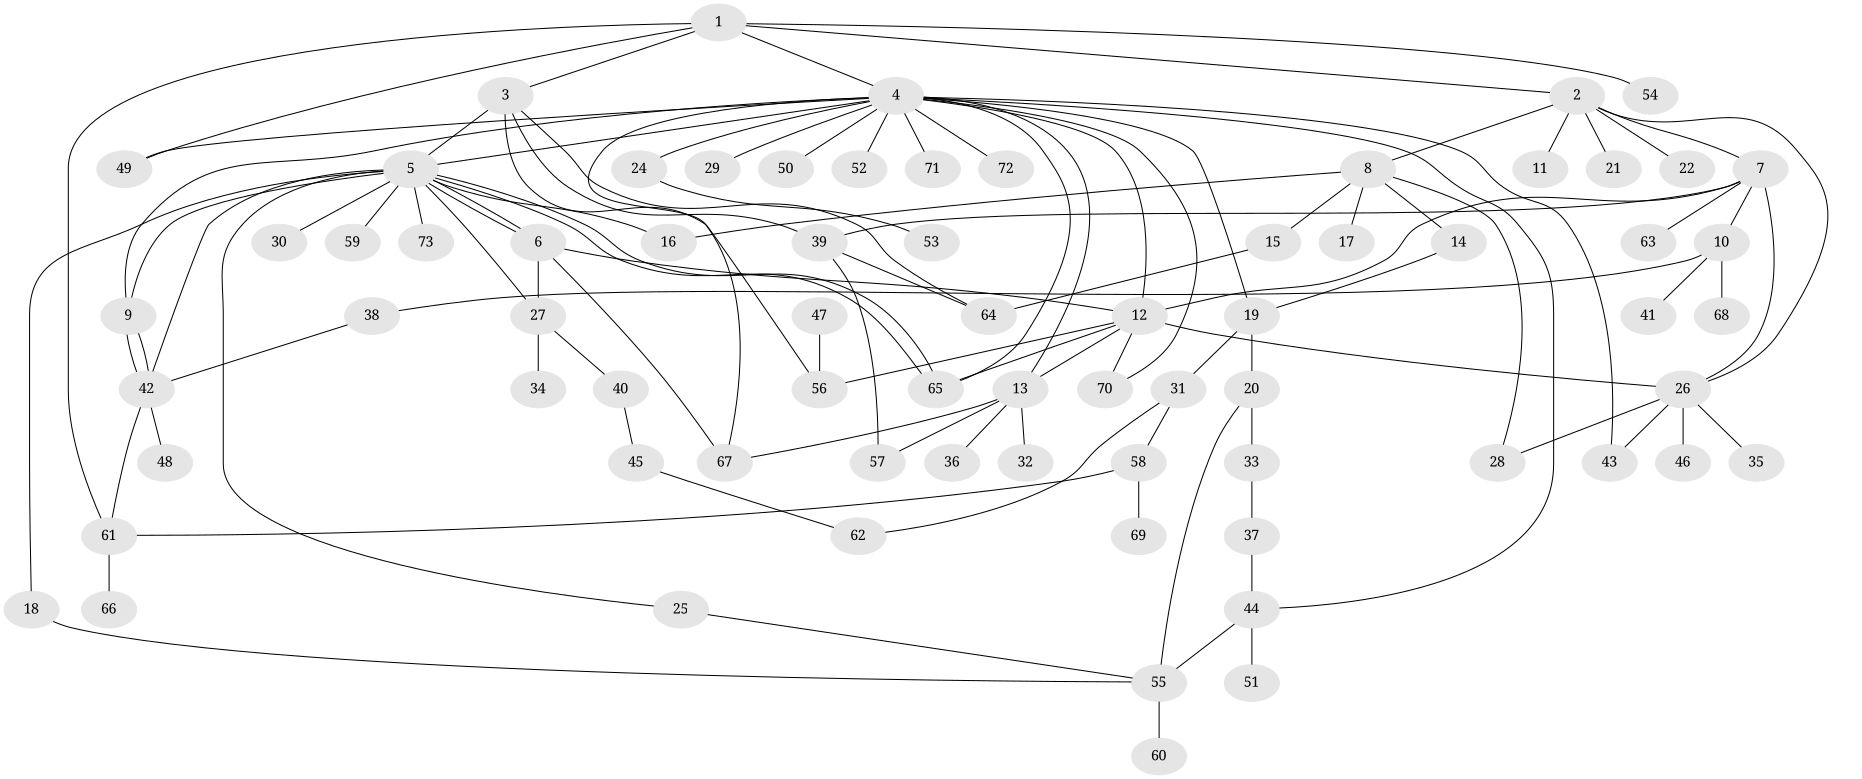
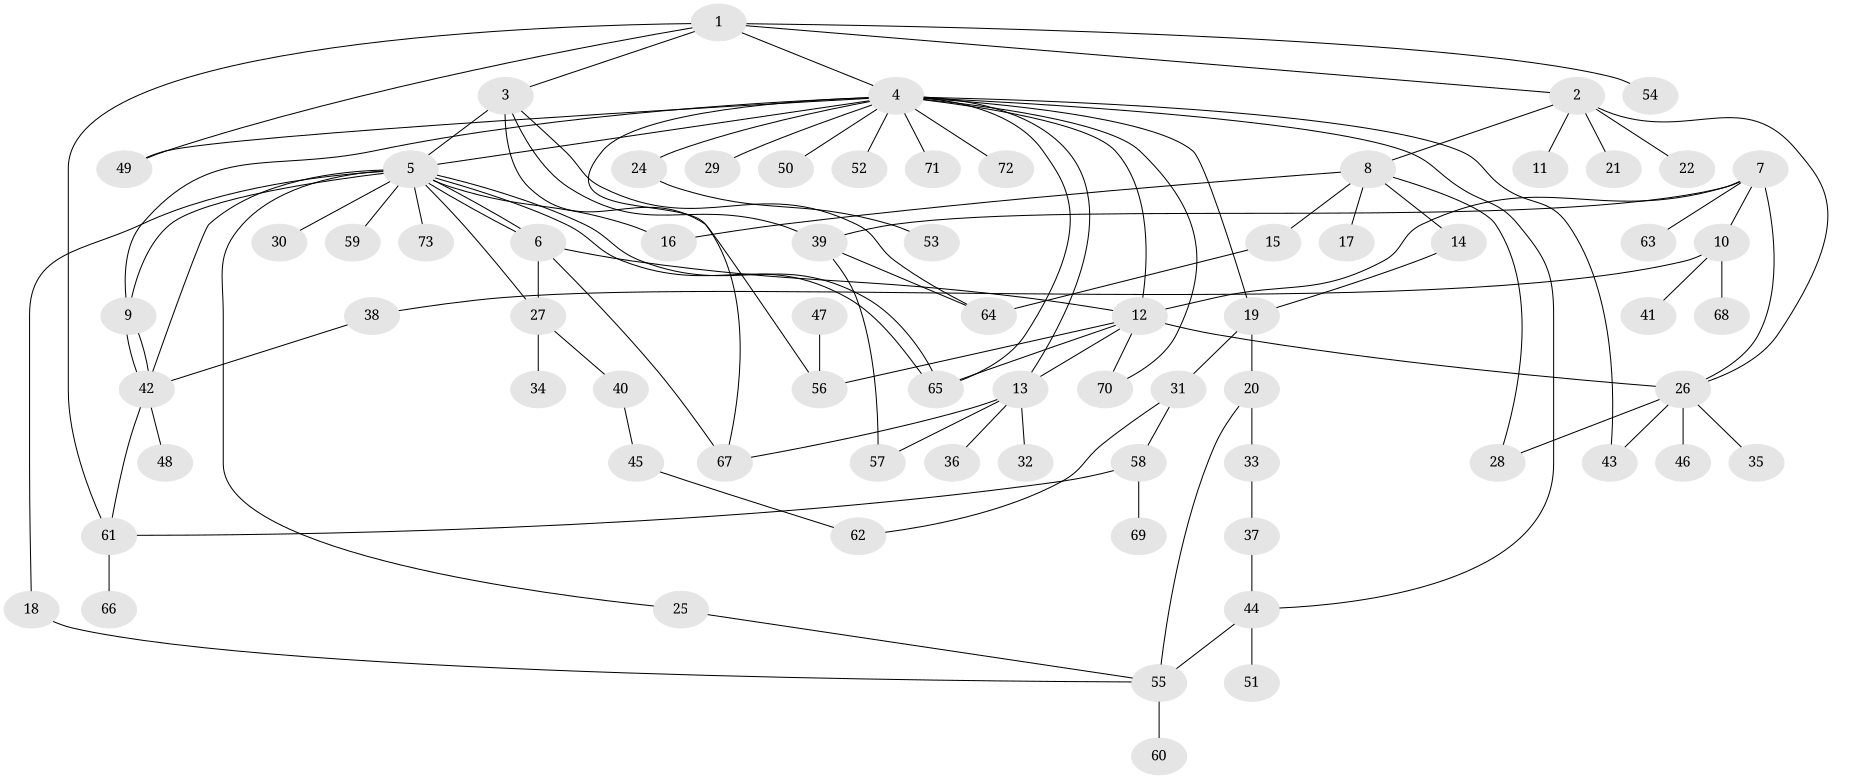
(1669, 133) -> none
